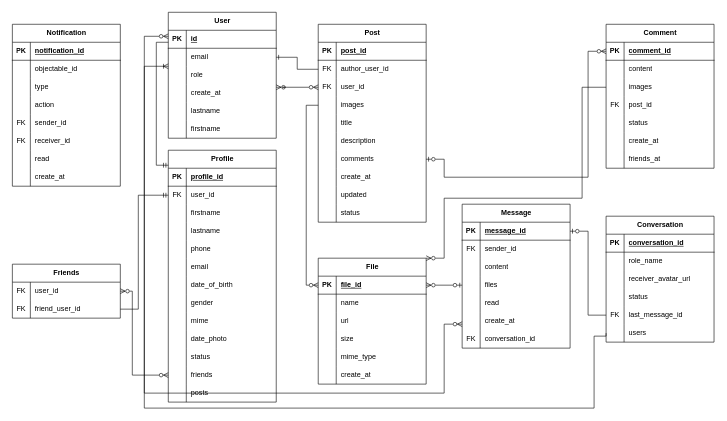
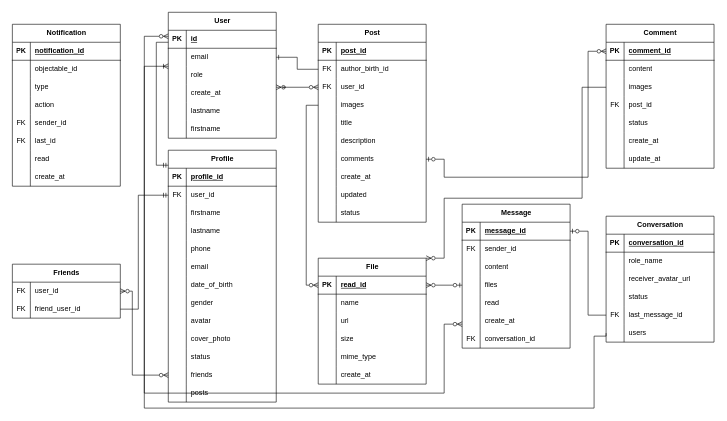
(368, 69) -> (369, 69)
(55, 141) -> (47, 141)
(648, 159) -> (647, 159)
(352, 285) -> (354, 285)
(198, 321) -> (203, 321)
(211, 339) -> (213, 339)
